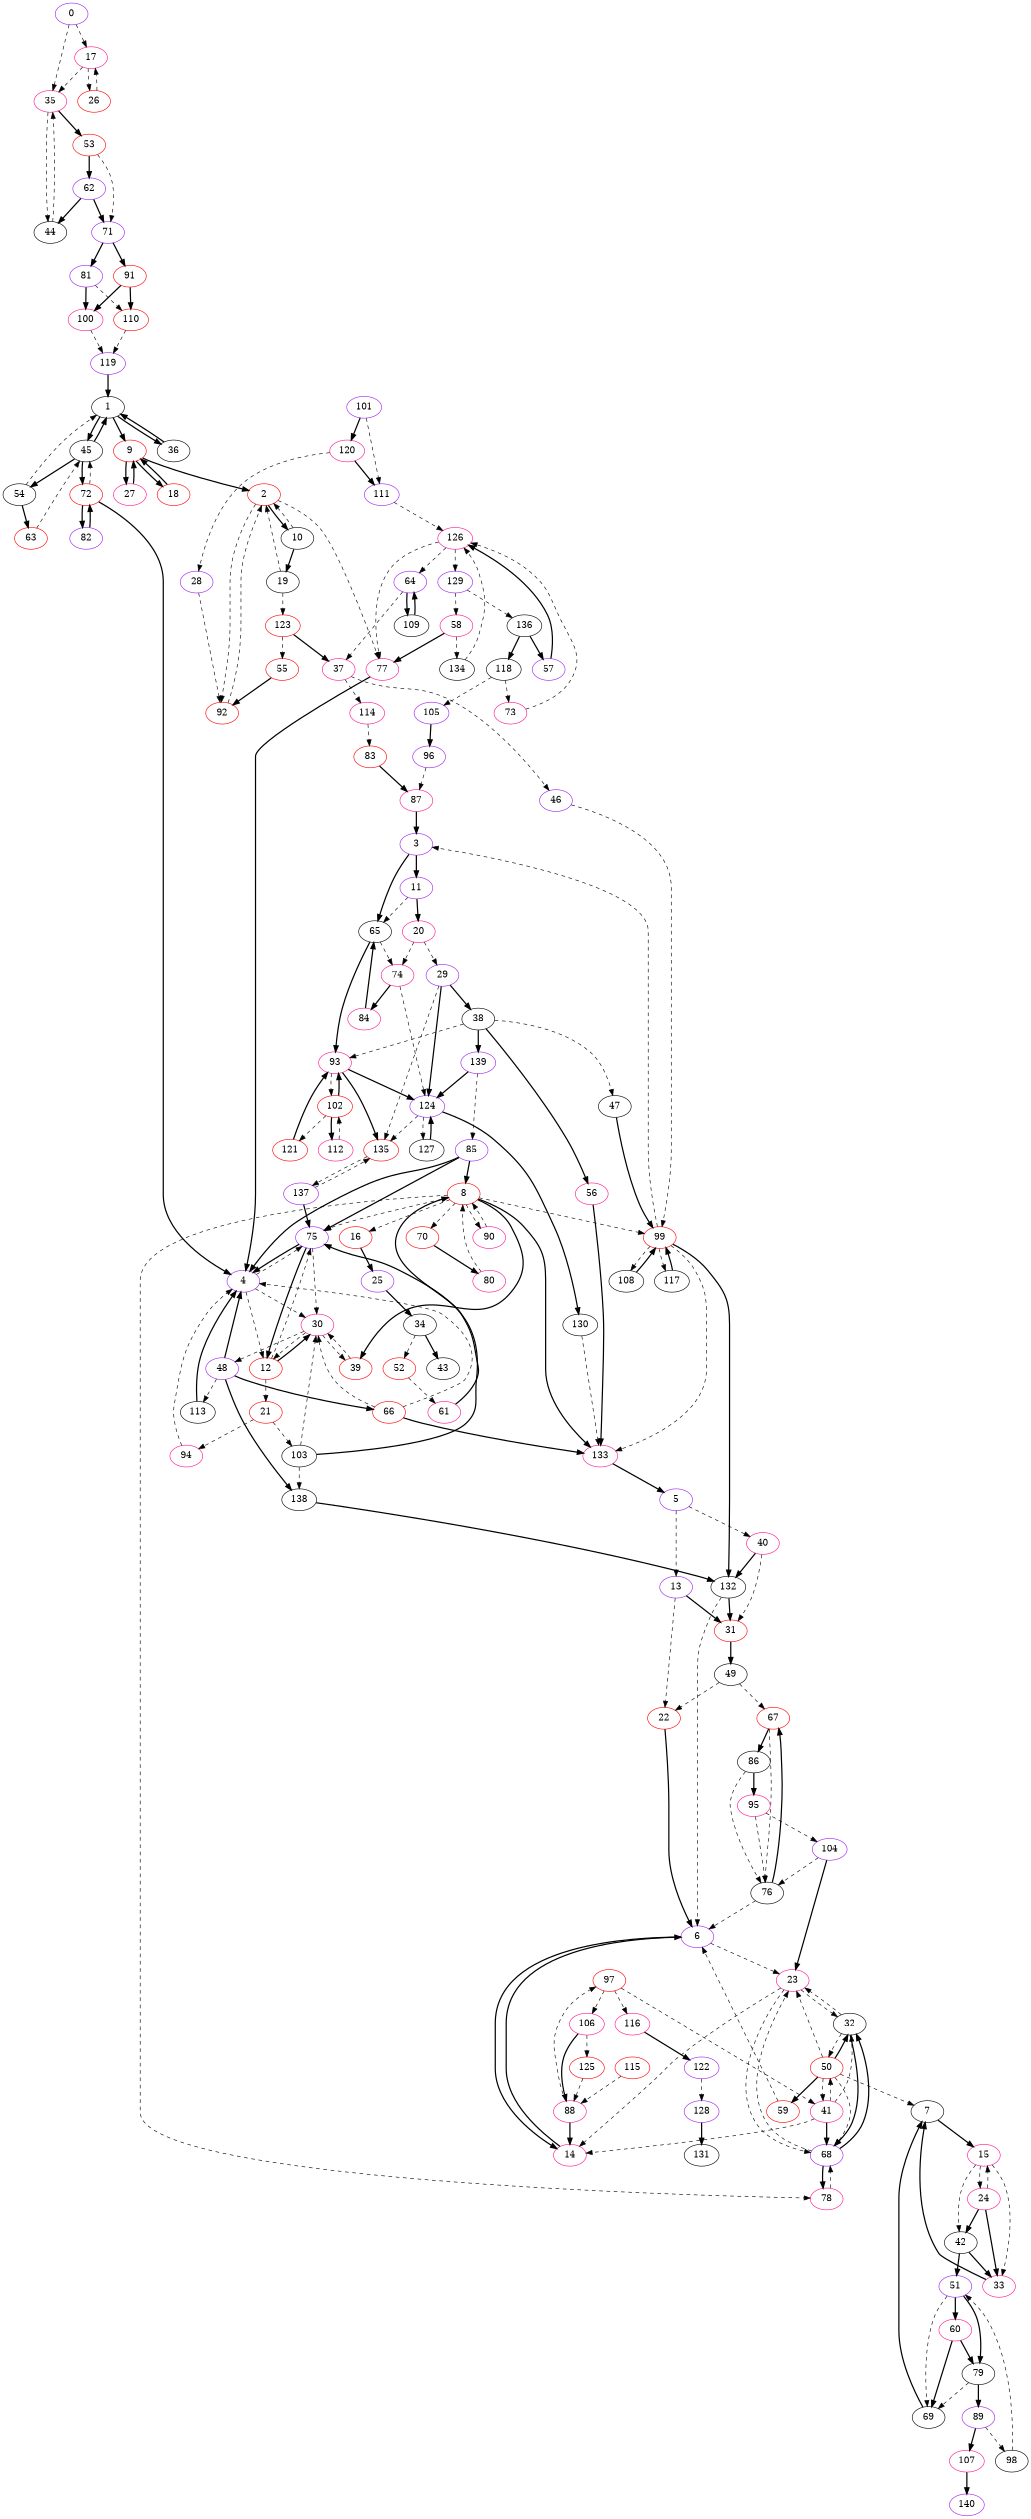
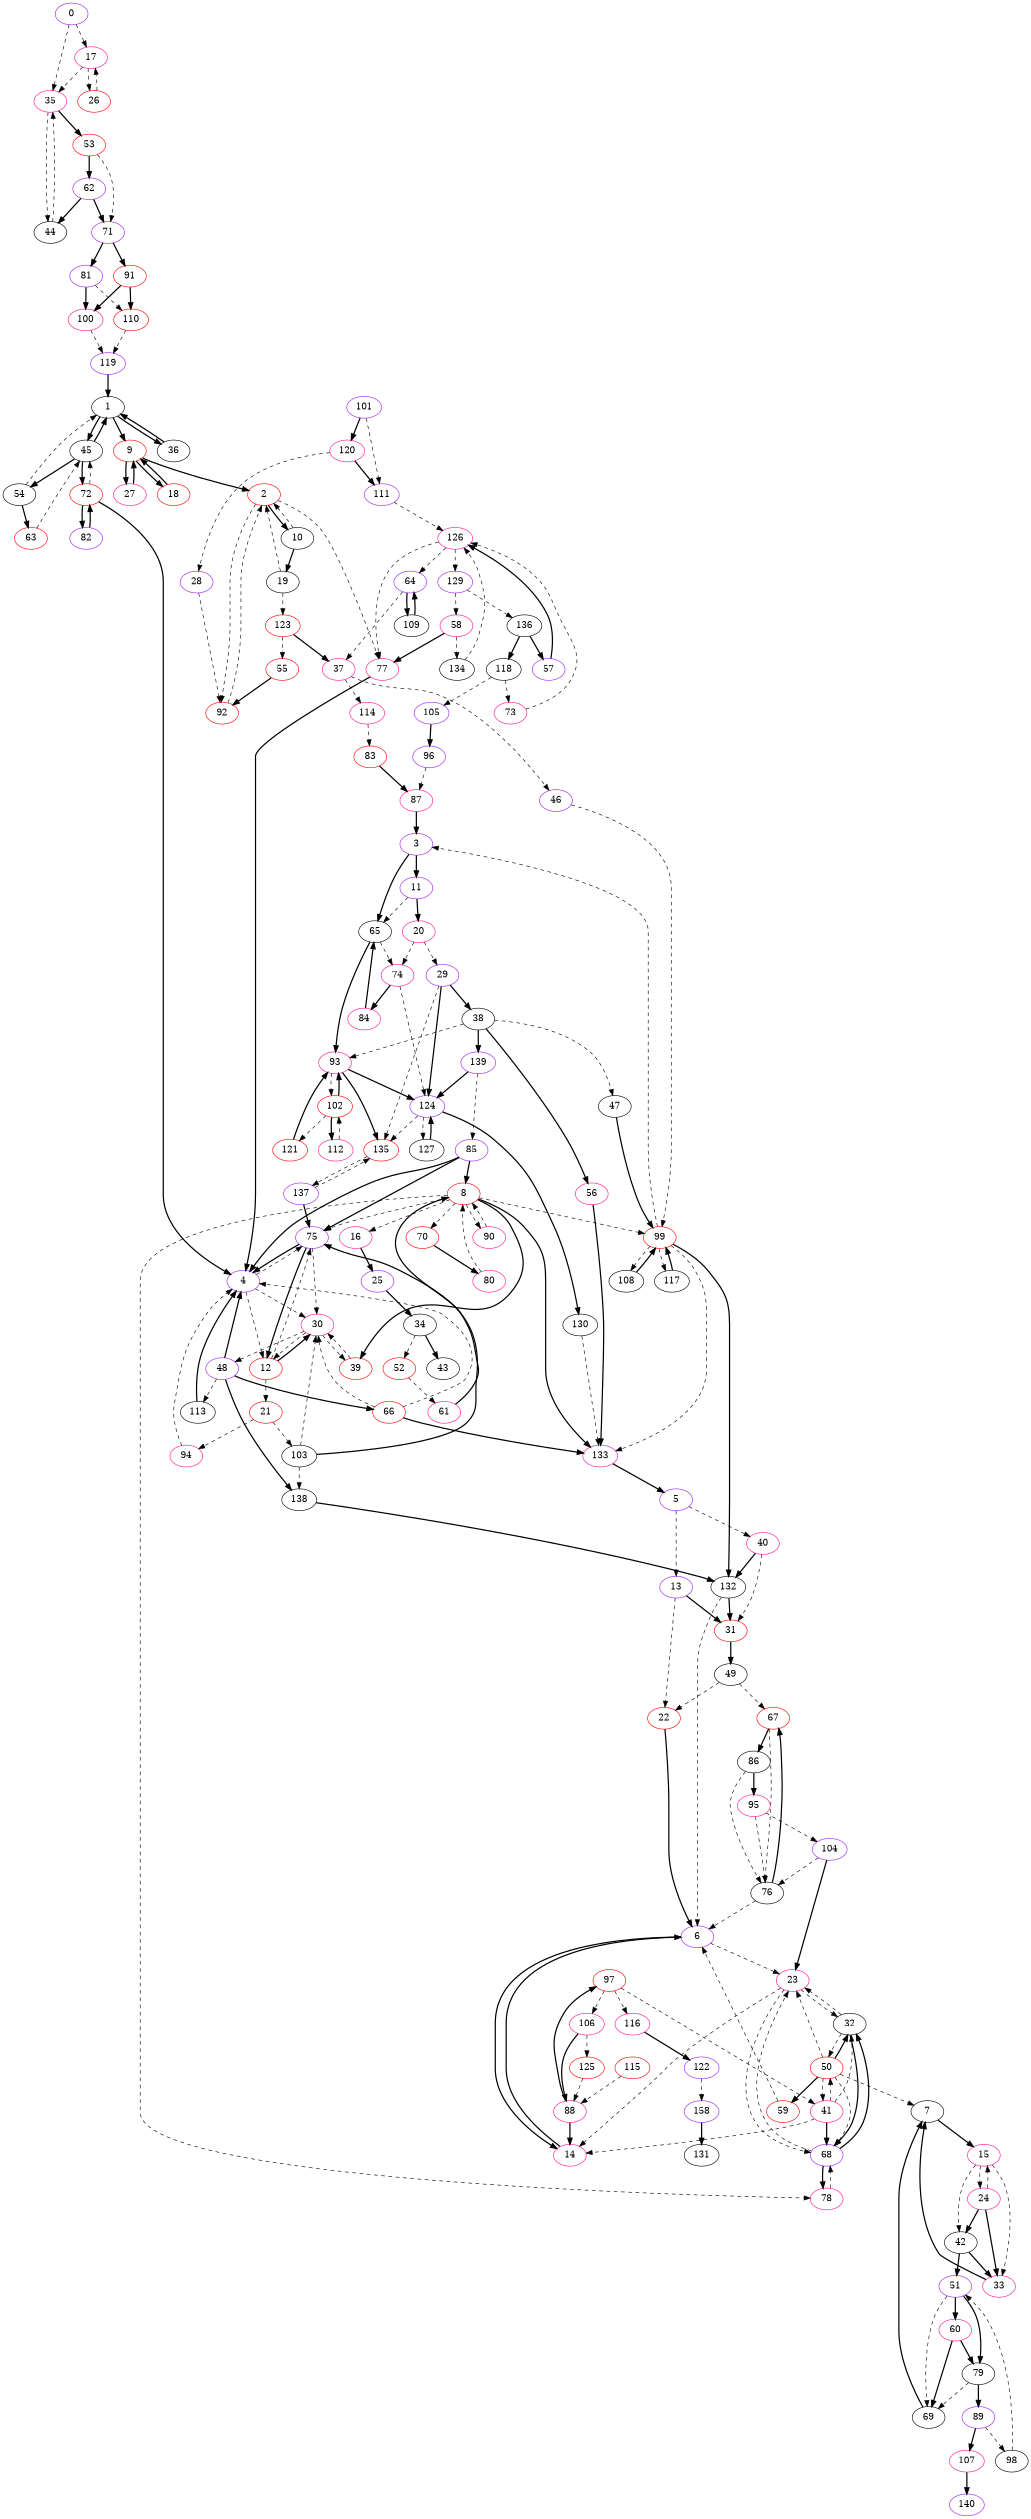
(356, 1238) -> (356, 1238)
(554, 2039) -> (554, 2039)
(702, 2112) -> (702, 2112)
